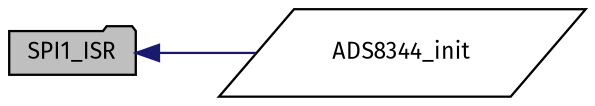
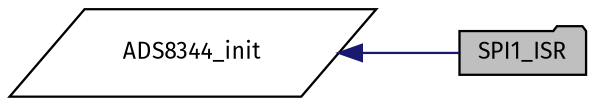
(208, 53) -> (411, 53)
